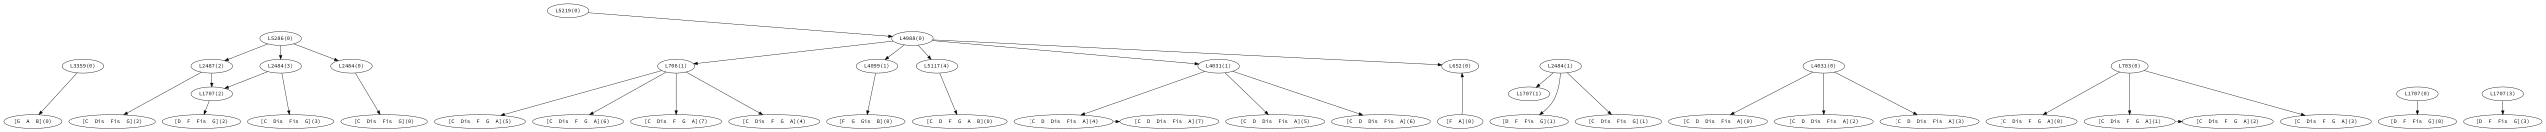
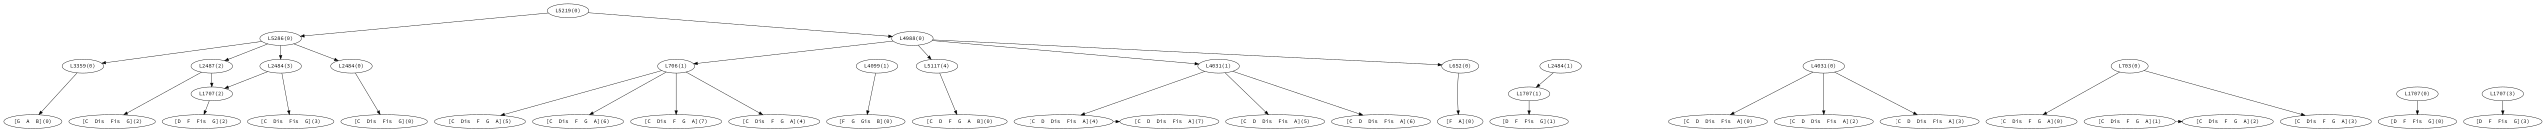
none -> (426, 24)
(896, 51) -> none
none -> (184, 52)
(2130, 92) -> none
(1556, 95) -> (1529, 106)
(1463, 96) -> (1458, 92)
(1618, 122) -> none
